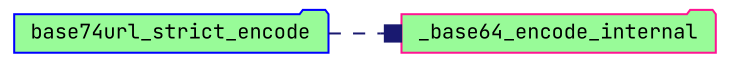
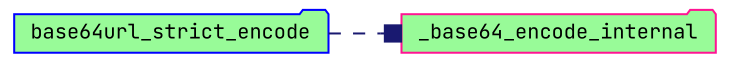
(171, 33) -> (171, 33)
